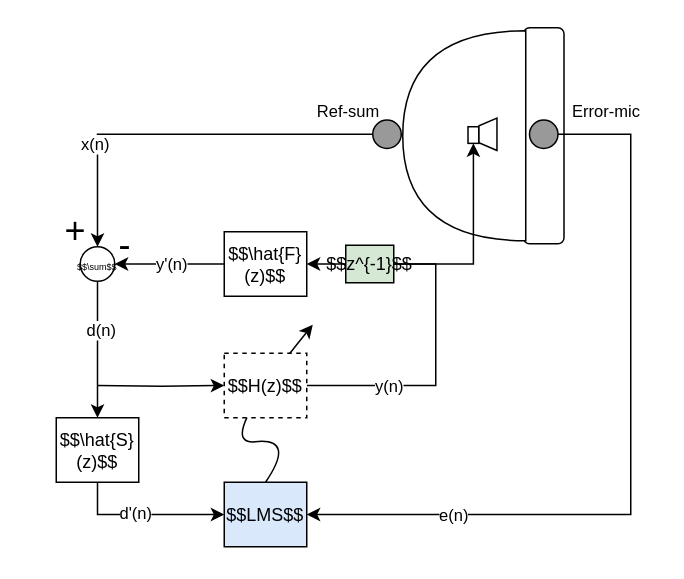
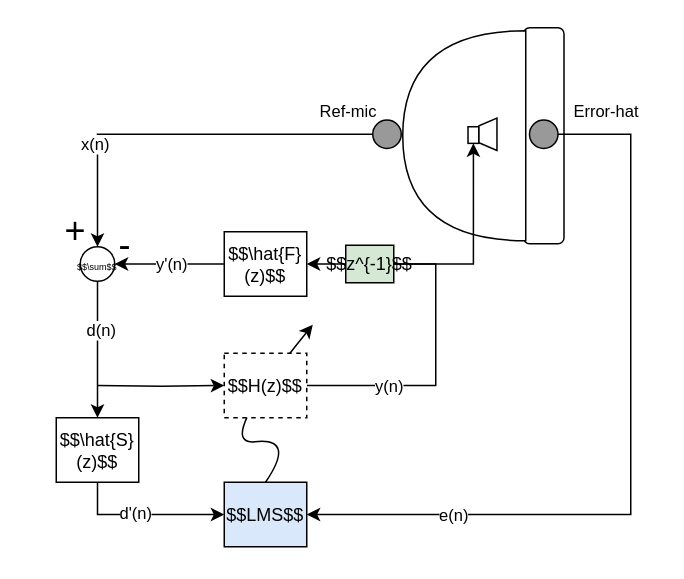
(349, 112) -> (349, 112)
(607, 112) -> (607, 112)
